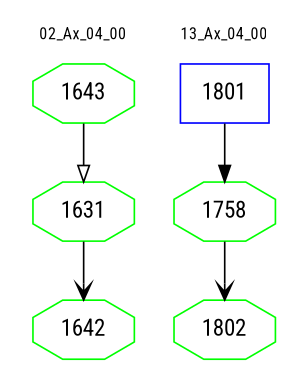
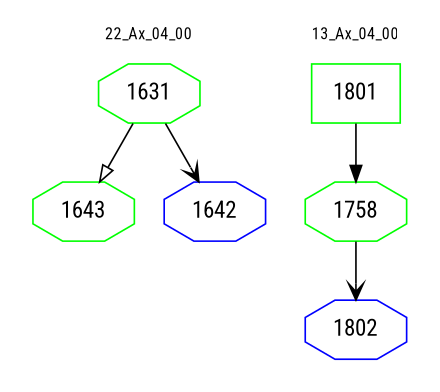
(84, 35) -> (149, 35)
(225, 93) -> (356, 93)
(84, 145) -> (121, 145)
(84, 330) -> (215, 212)
(225, 330) -> (356, 330)
